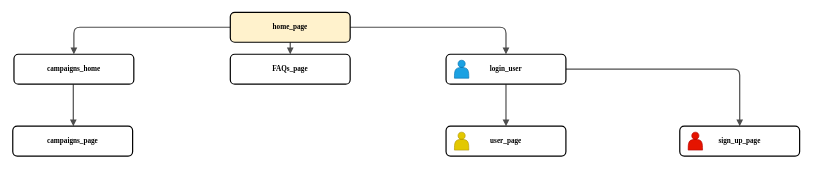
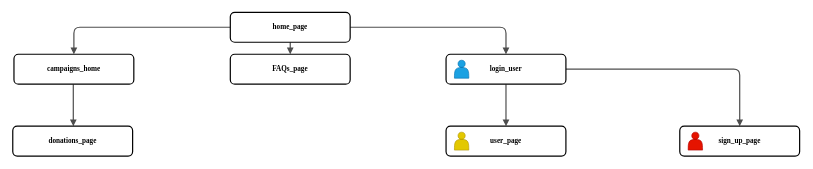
(290, 27) -> (290, 27)
(72, 141) -> (72, 141)
